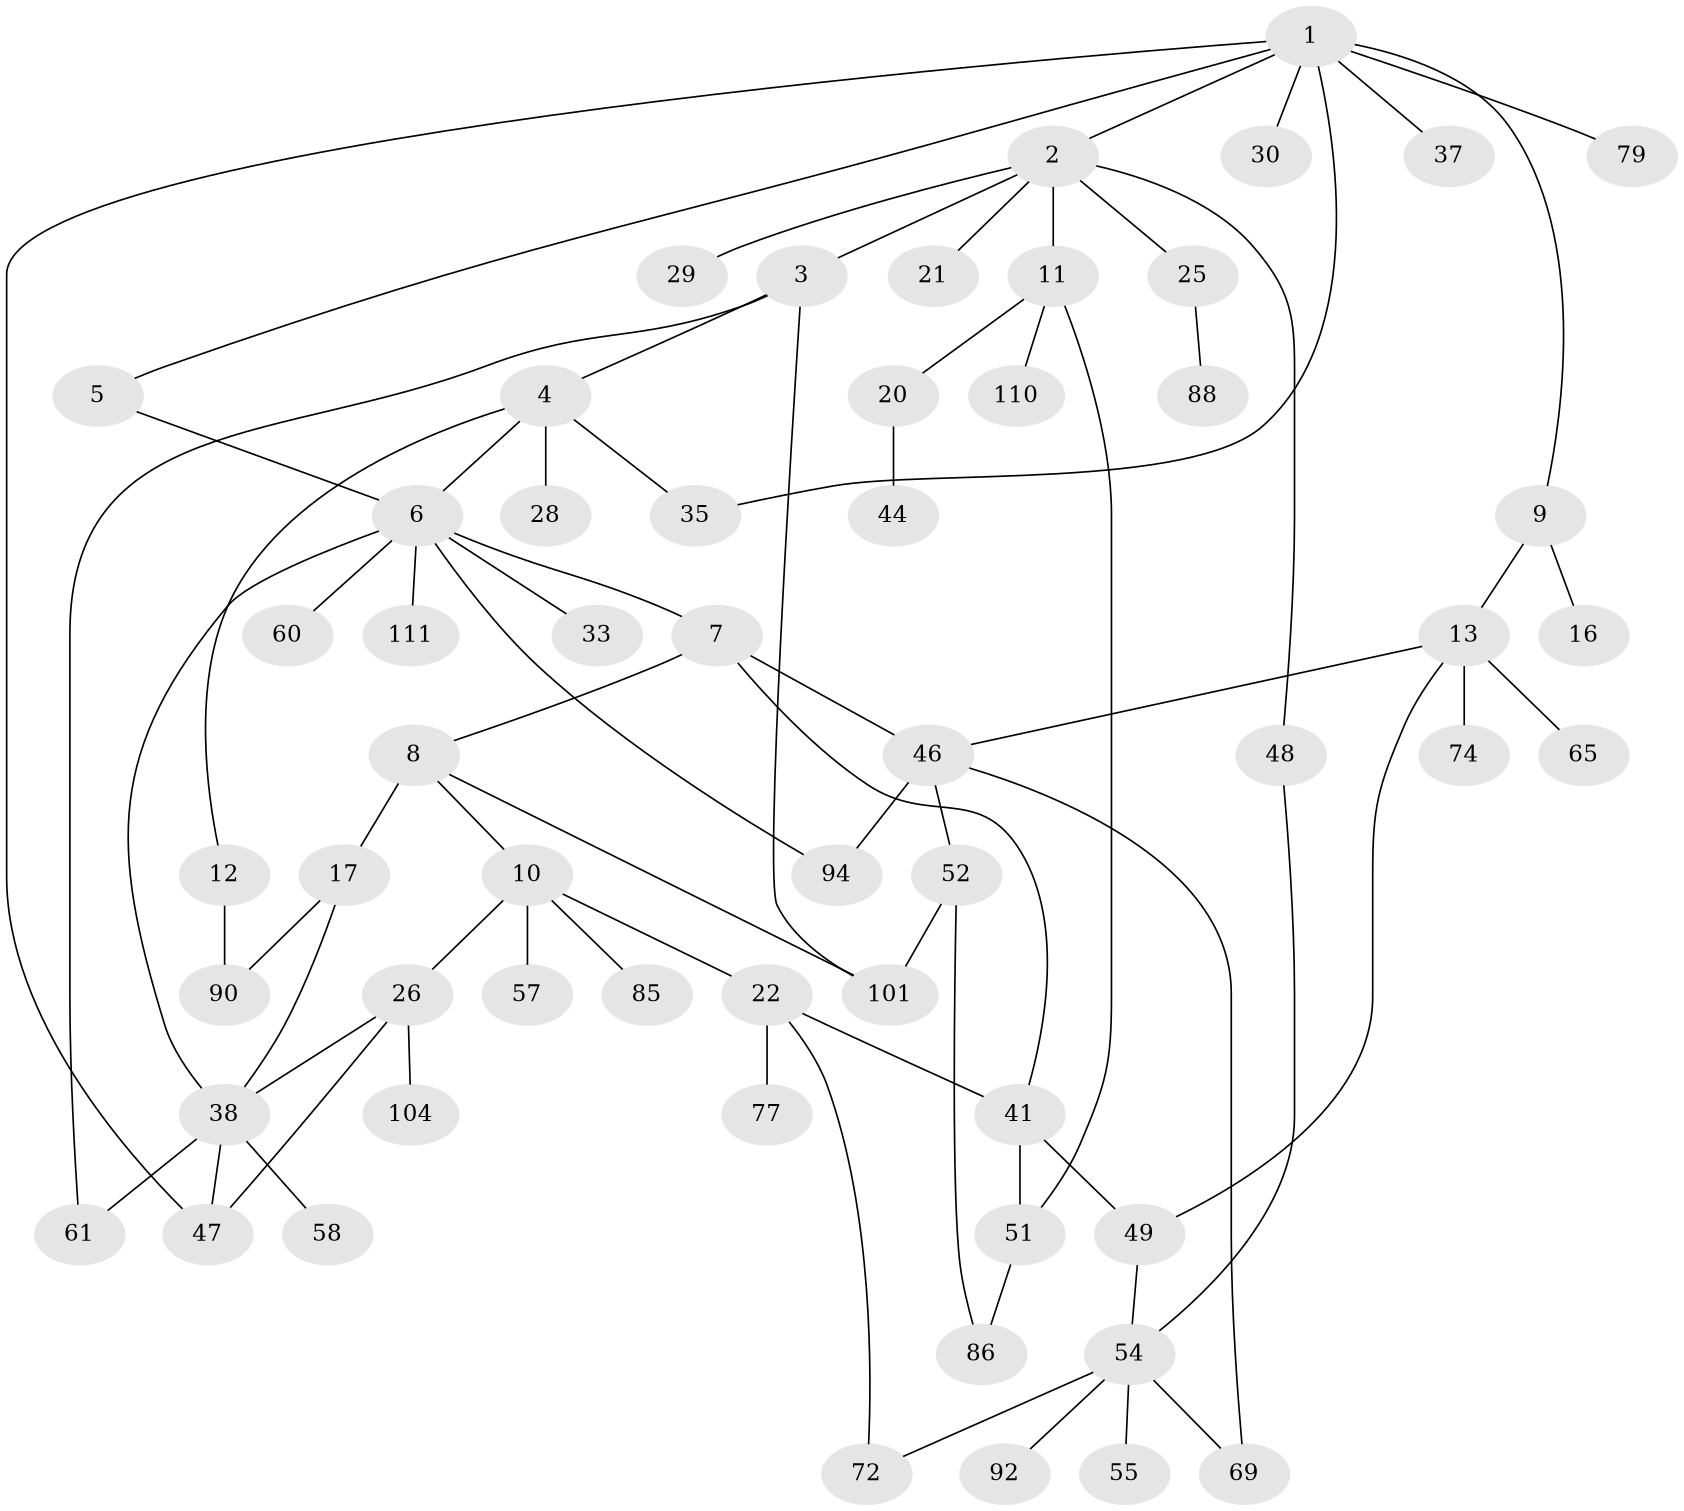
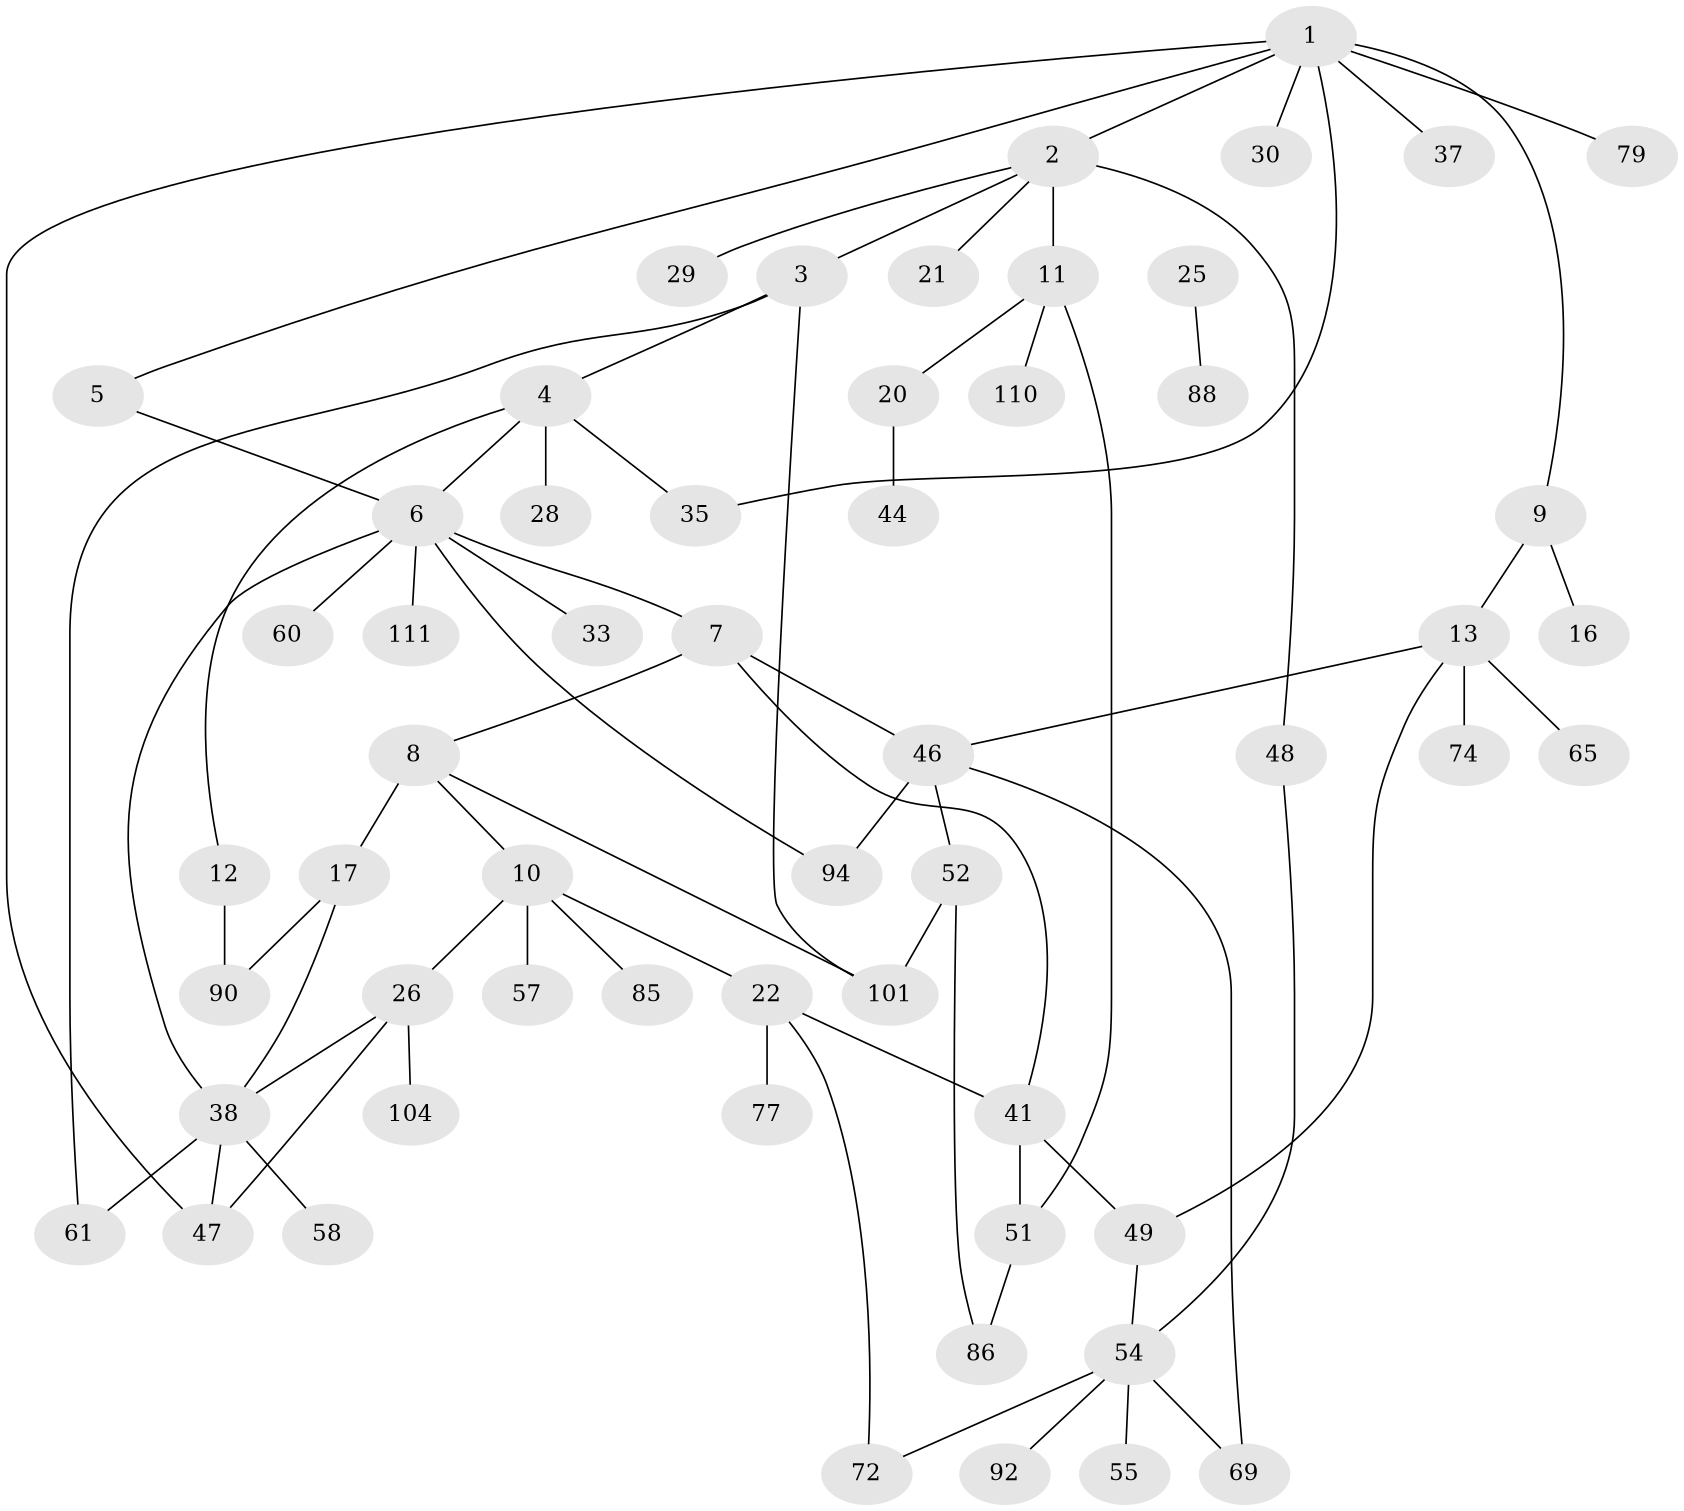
(1123, 216) -> none
